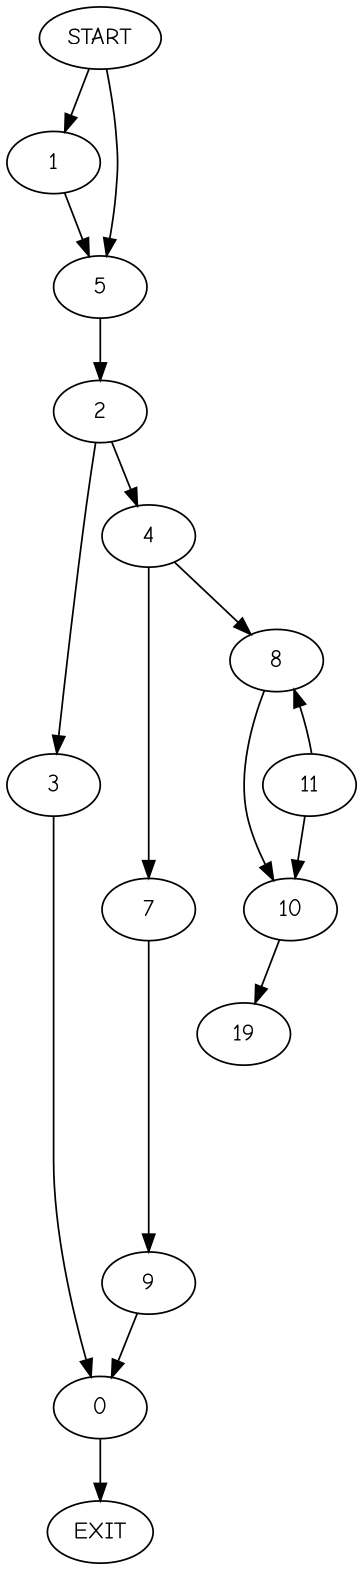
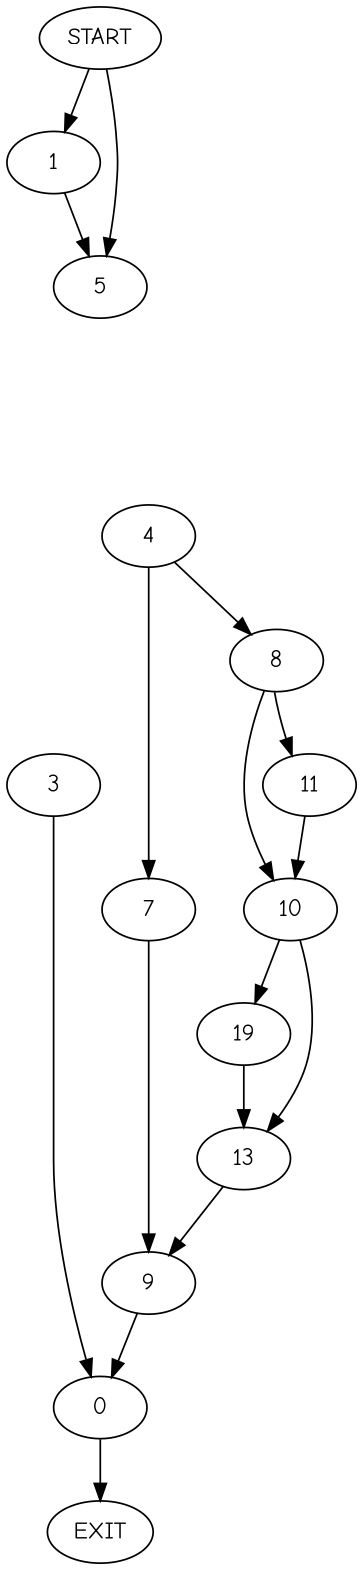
(100, 412) -> none
(307, 730) -> (280, 716)
none -> (244, 1159)
